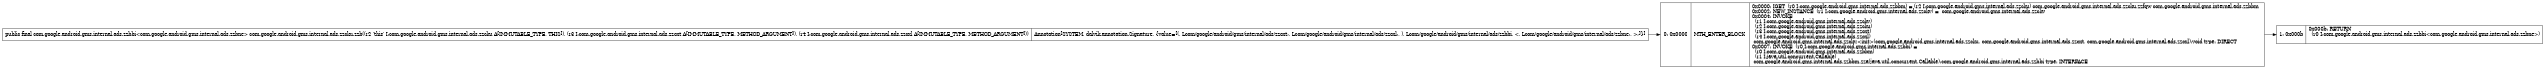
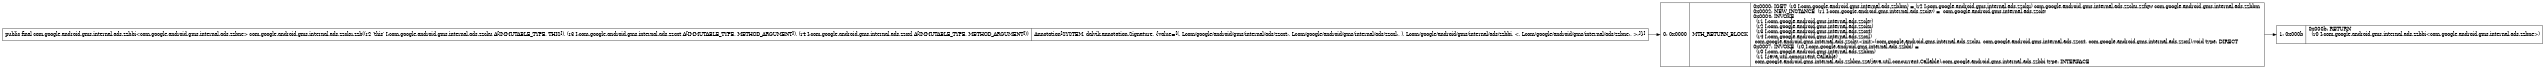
(1719, 34) -> (1720, 34)
